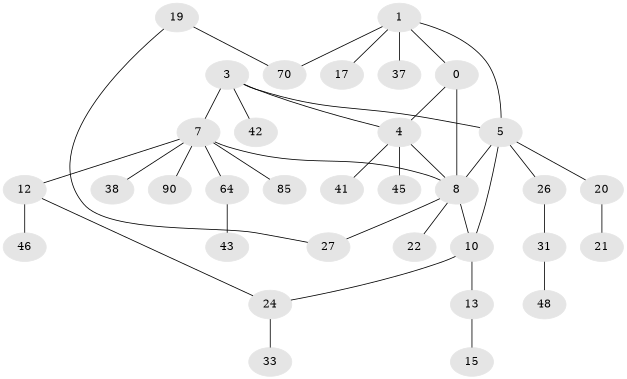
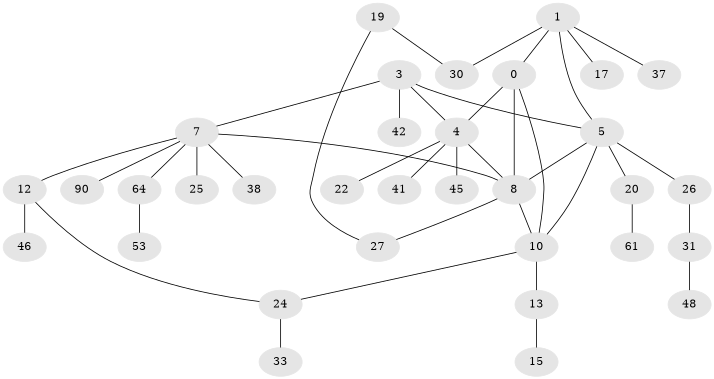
(285, 75) -> (457, 75)
none -> (540, 160)
(285, 190) -> (197, 190)
(436, 218) -> (399, 161)
(227, 247) -> (140, 247)
(602, 247) -> (632, 247)
